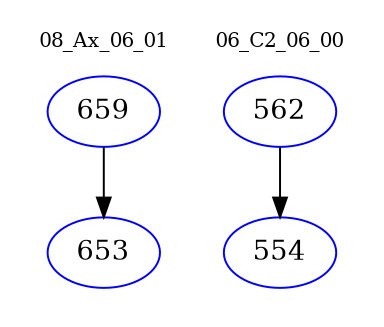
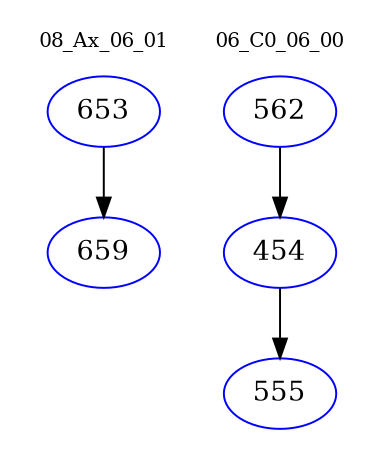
(280, 42) -> (280, 42)
(104, 173) -> (104, 173)
(280, 253) -> (280, 253)
none -> (280, 394)
